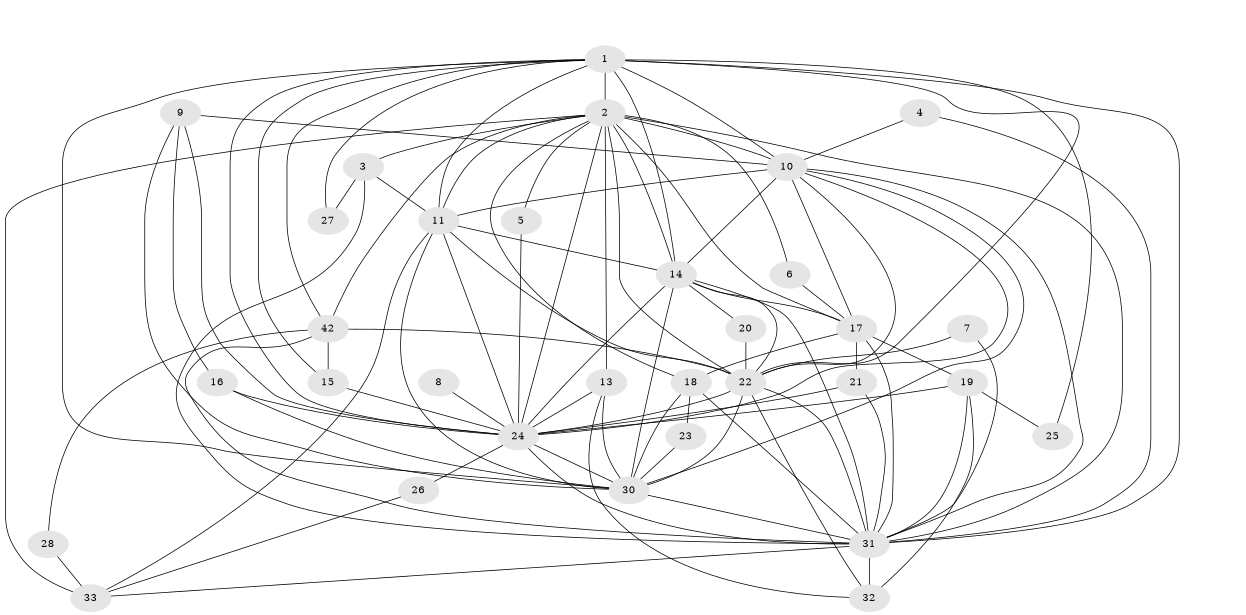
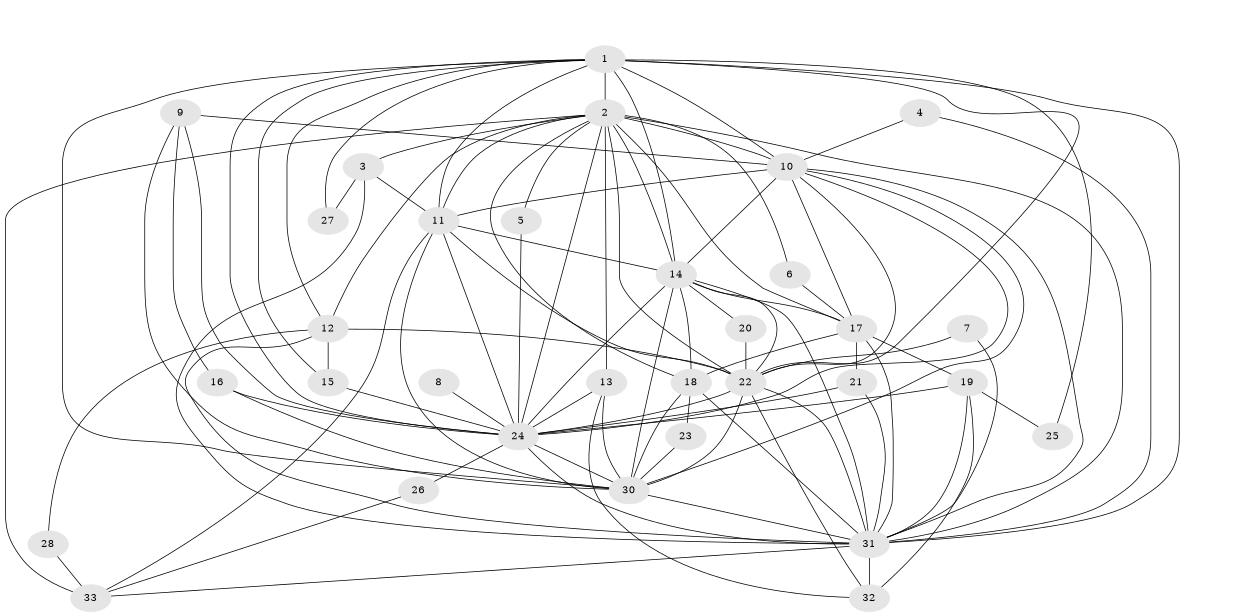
none -> (688, 328)
(328, 329) -> (328, 329)
